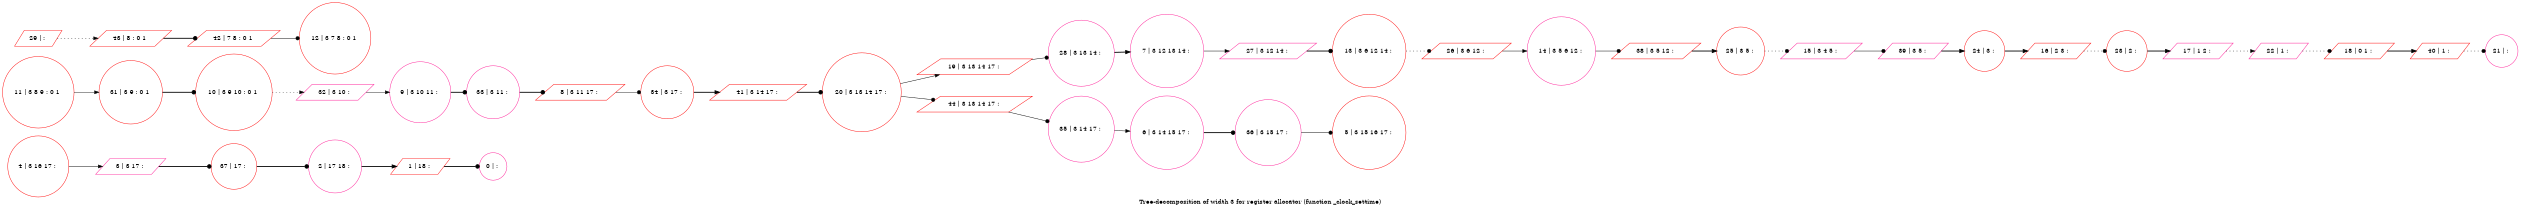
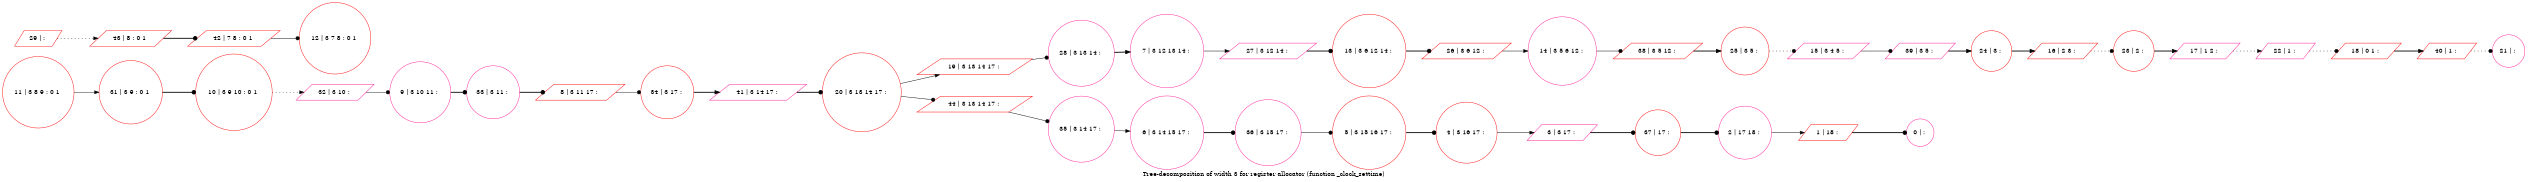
(1417, 51) -> (1417, 51)
(376, 92) -> (376, 92)
(758, 92) -> (758, 92)
none -> (1419, 133)
(377, 166) -> (1786, 133)
